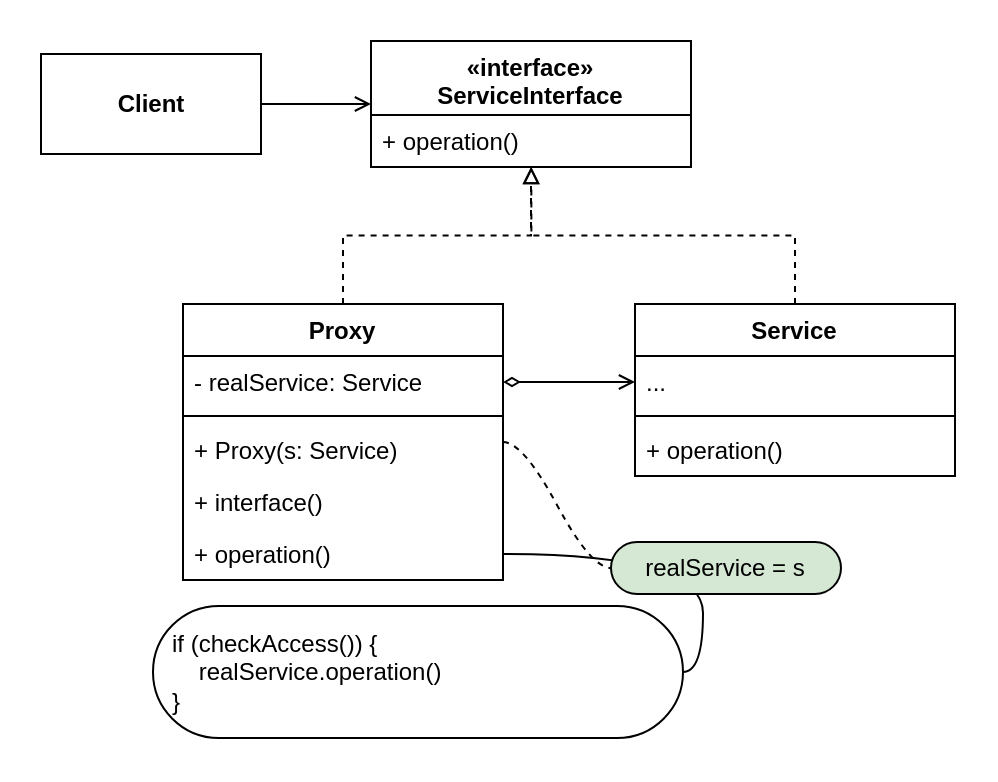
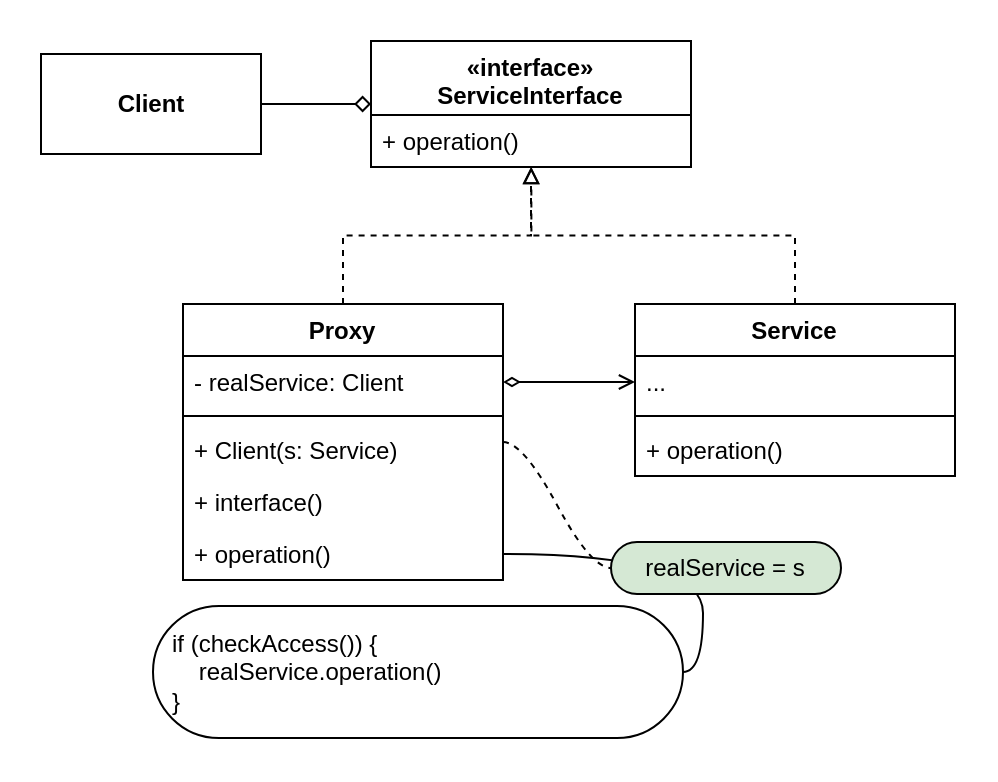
(360, 104) -> (355, 104)
(323, 383) -> (313, 383)
(309, 451) -> (310, 451)
